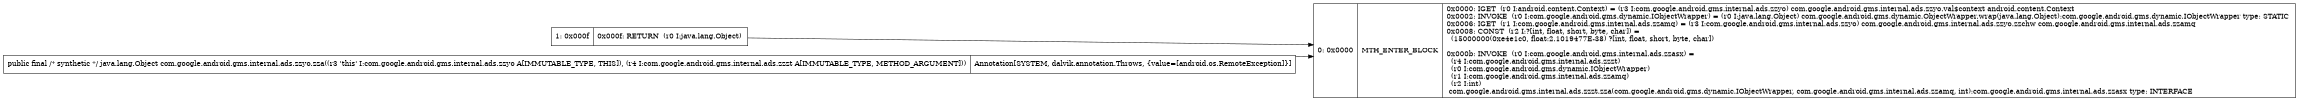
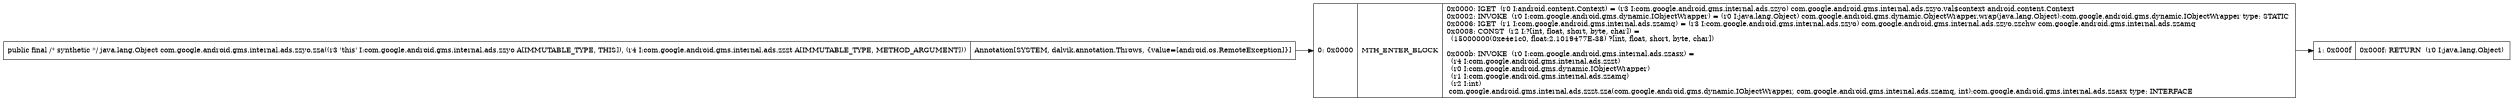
(1028, 41) -> (2302, 51)
